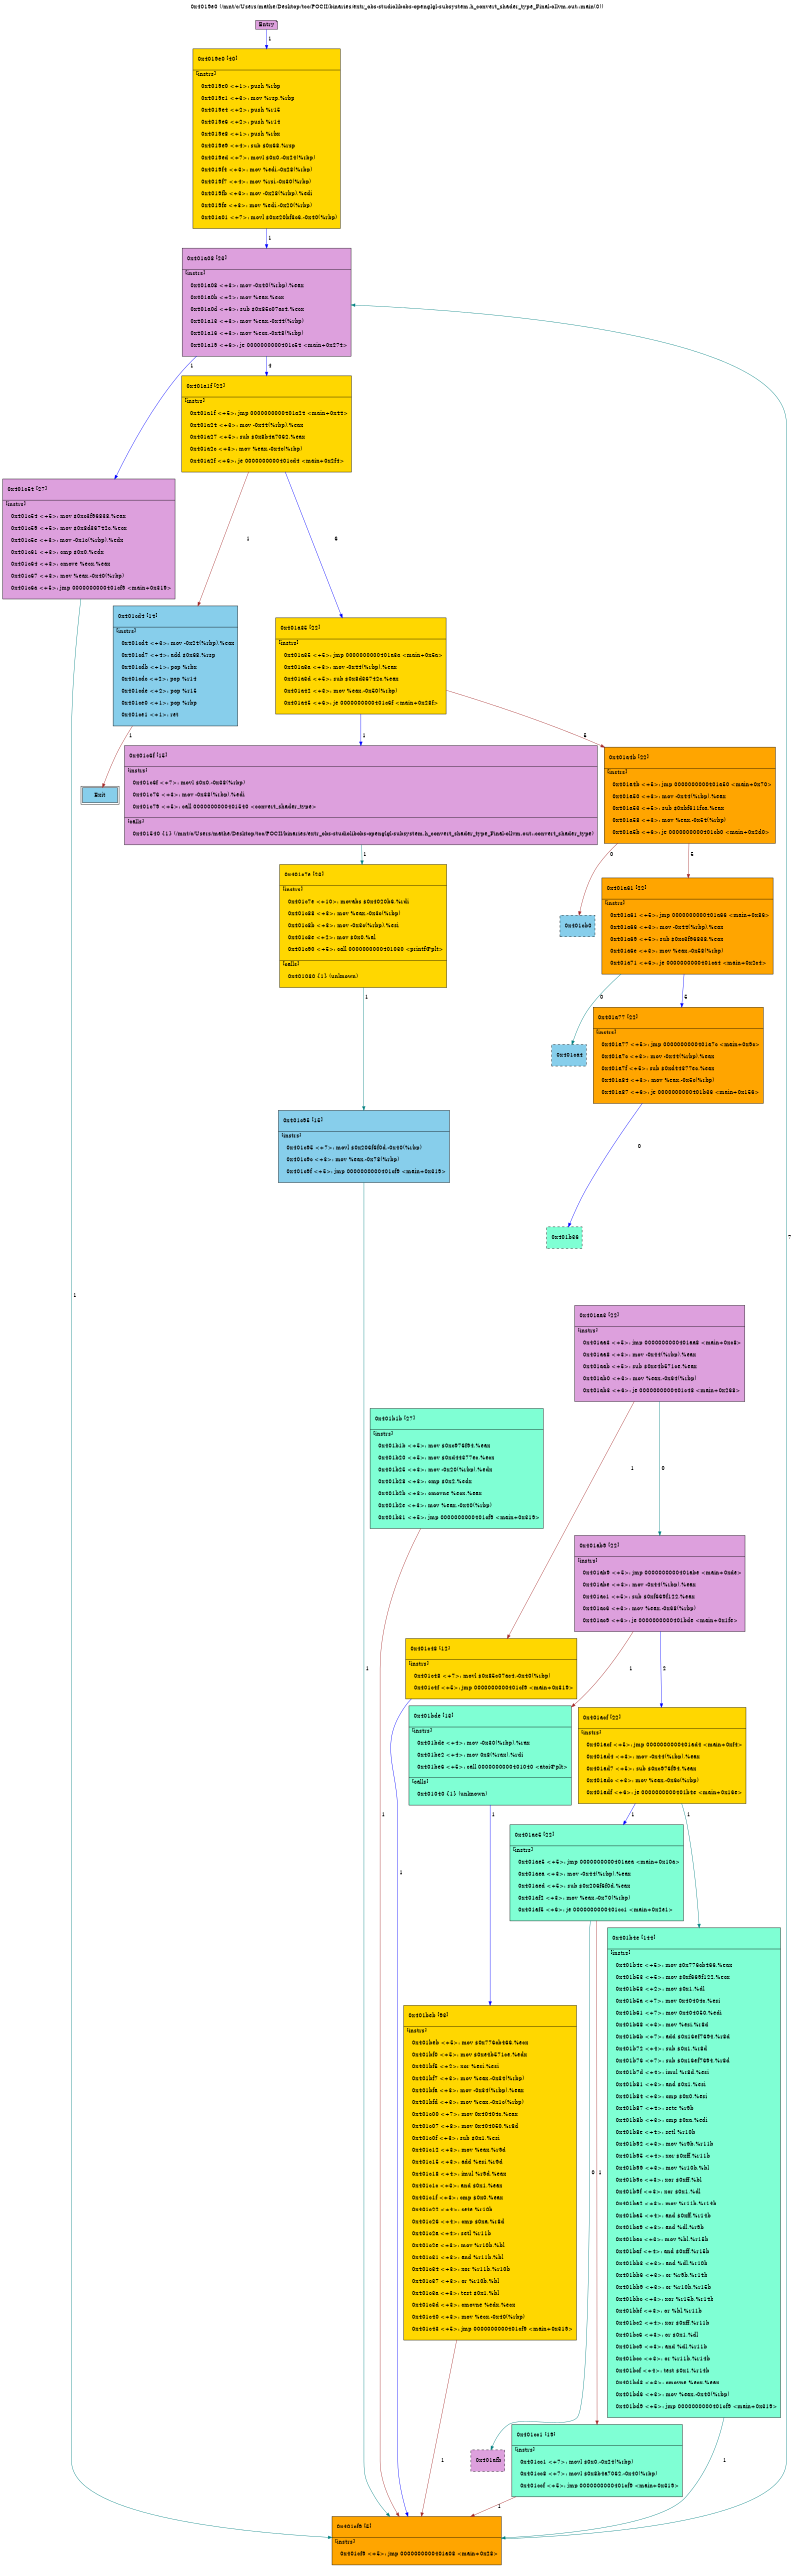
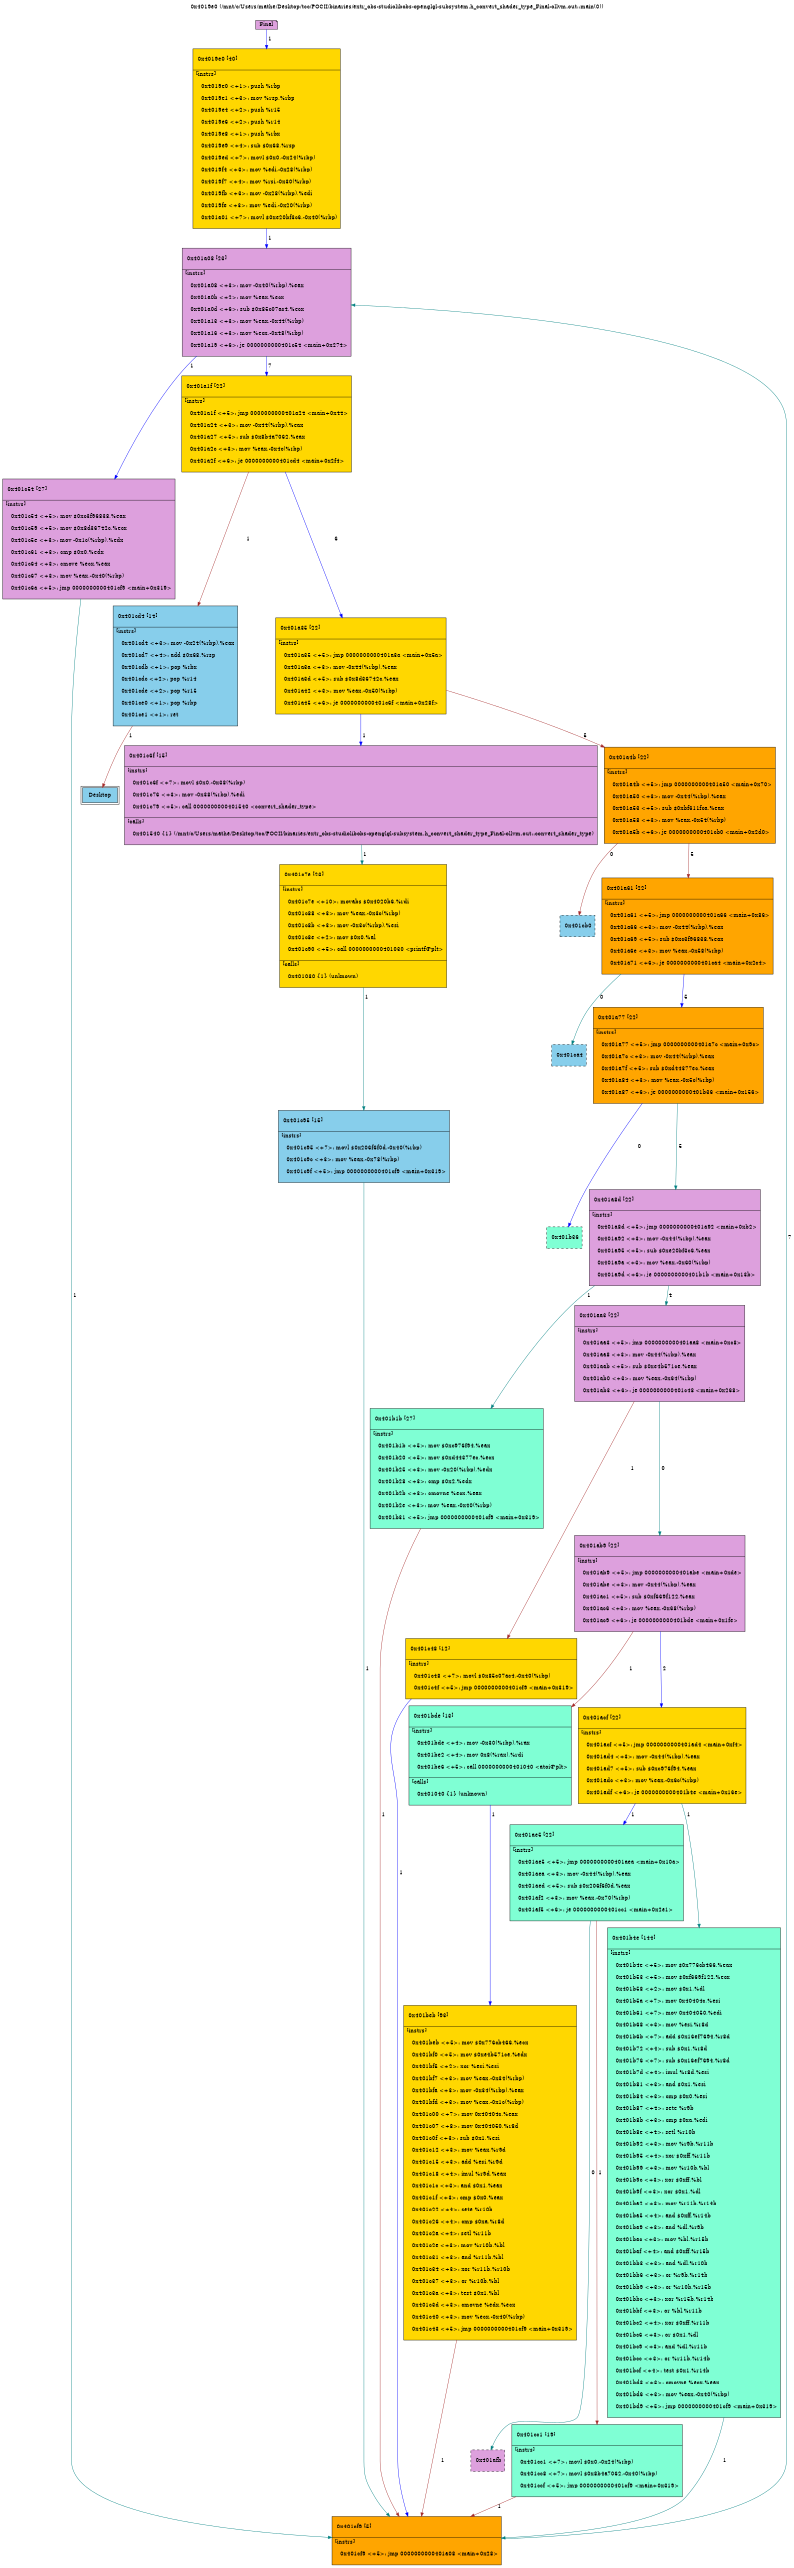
(267, 25) -> (267, 25)
(269, 366) -> (269, 366)
(100, 795) -> (100, 795)
none -> (675, 1238)
